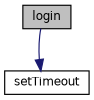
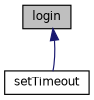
(39, 44) -> (55, 56)
